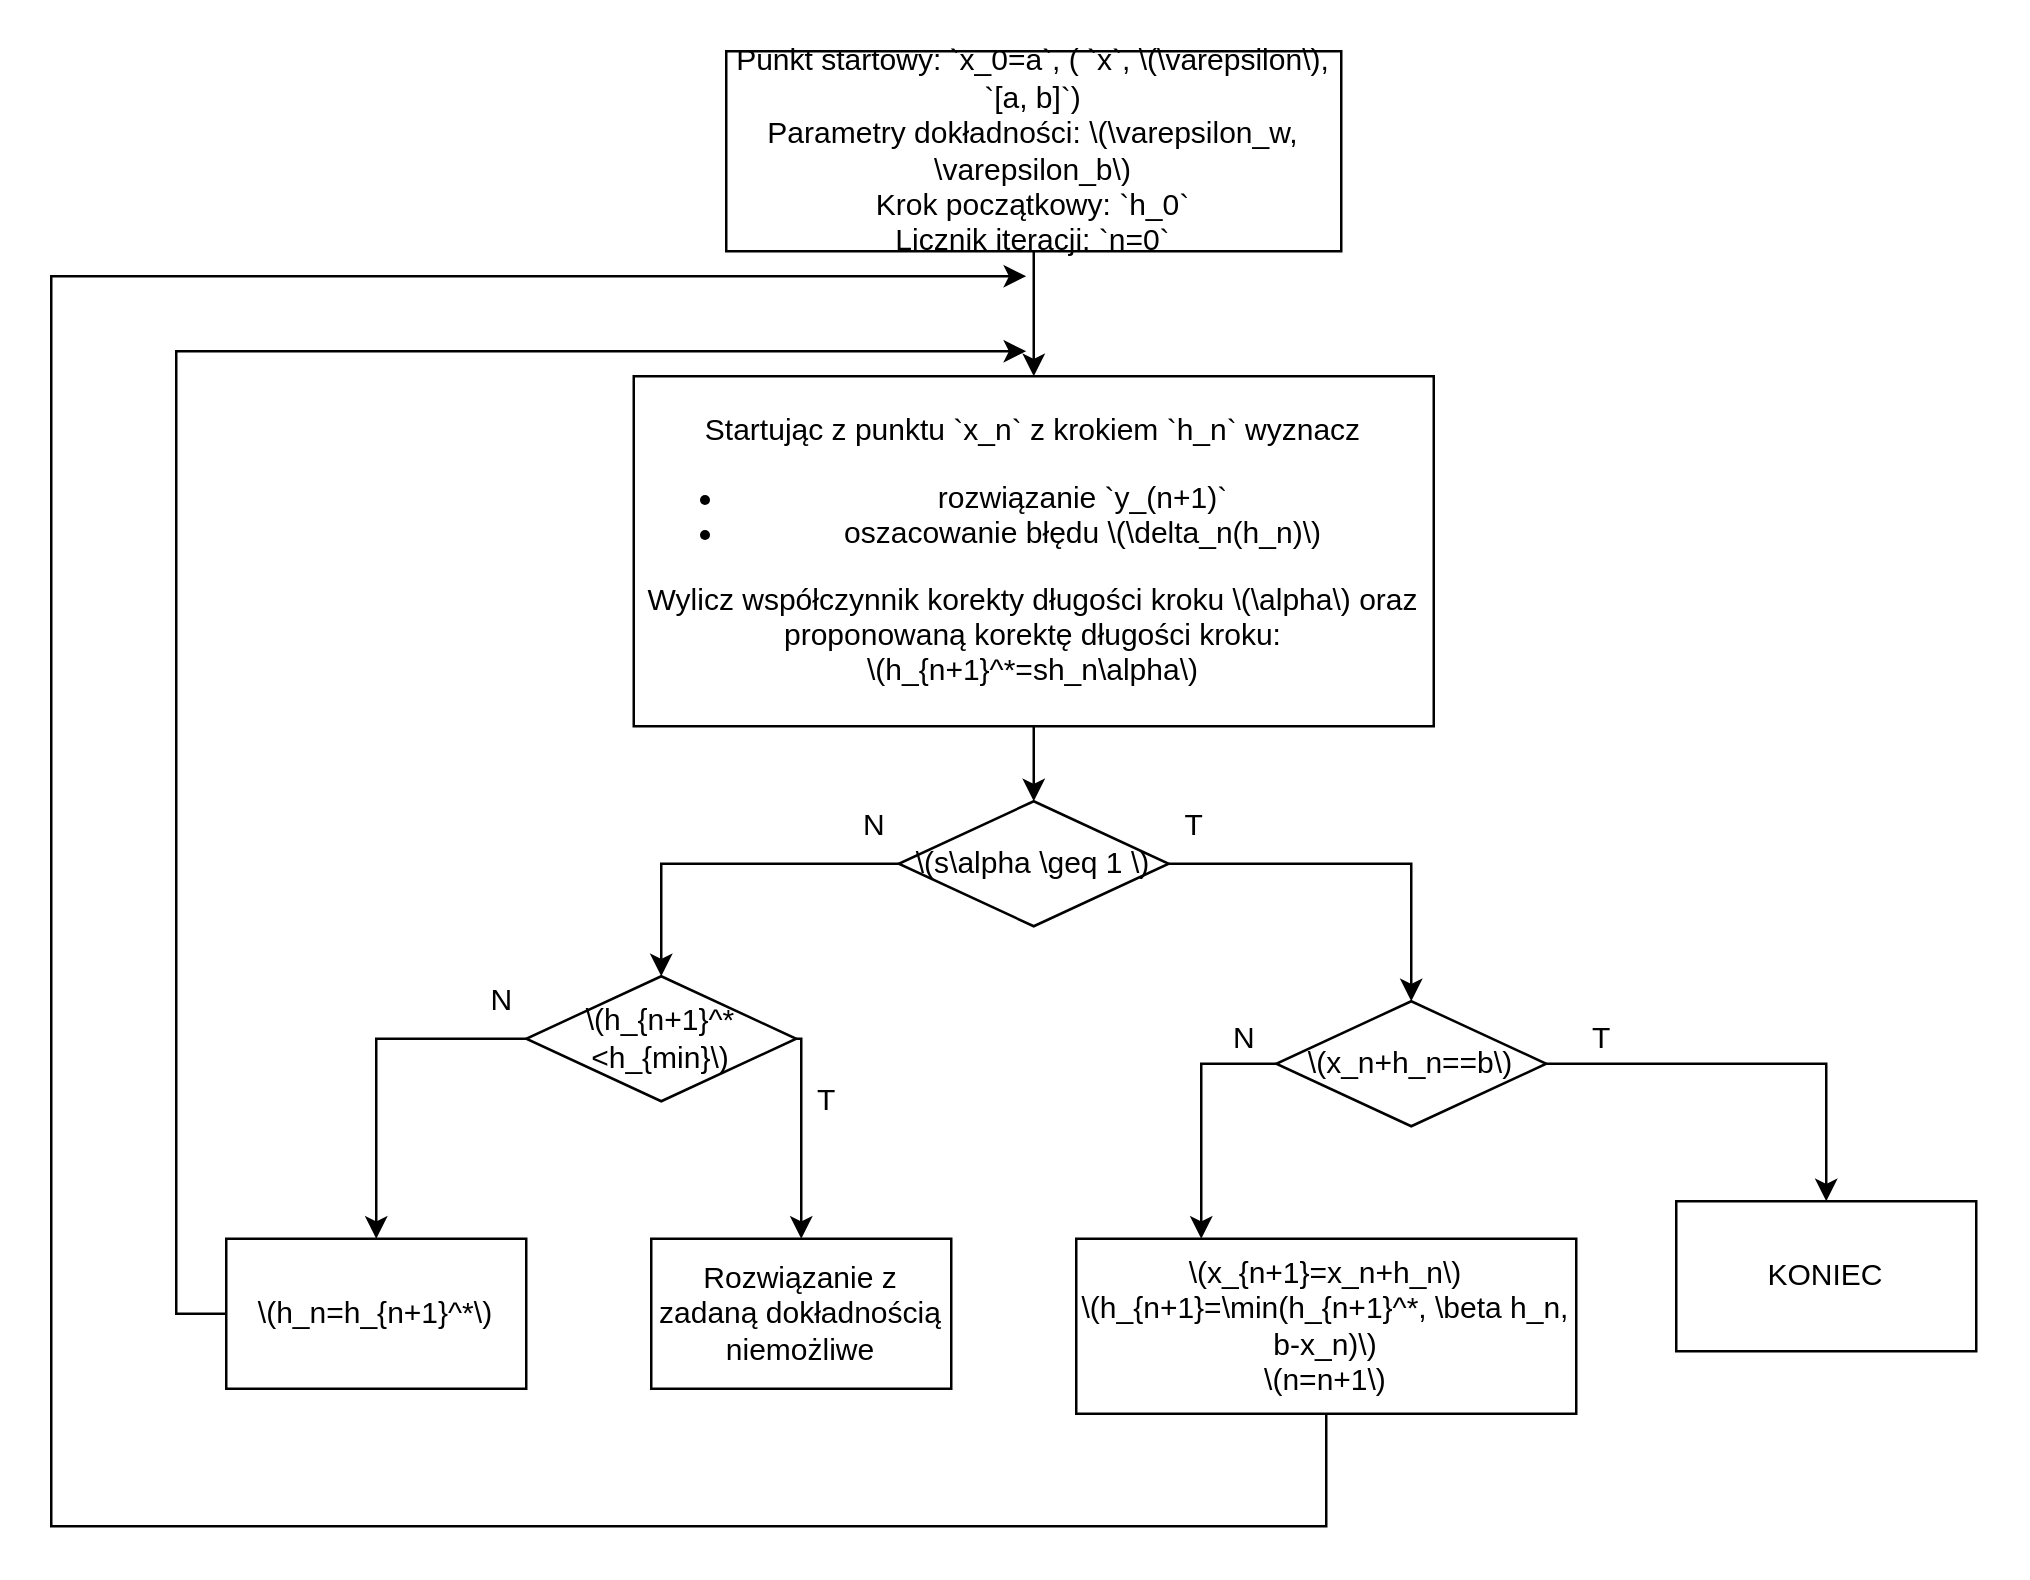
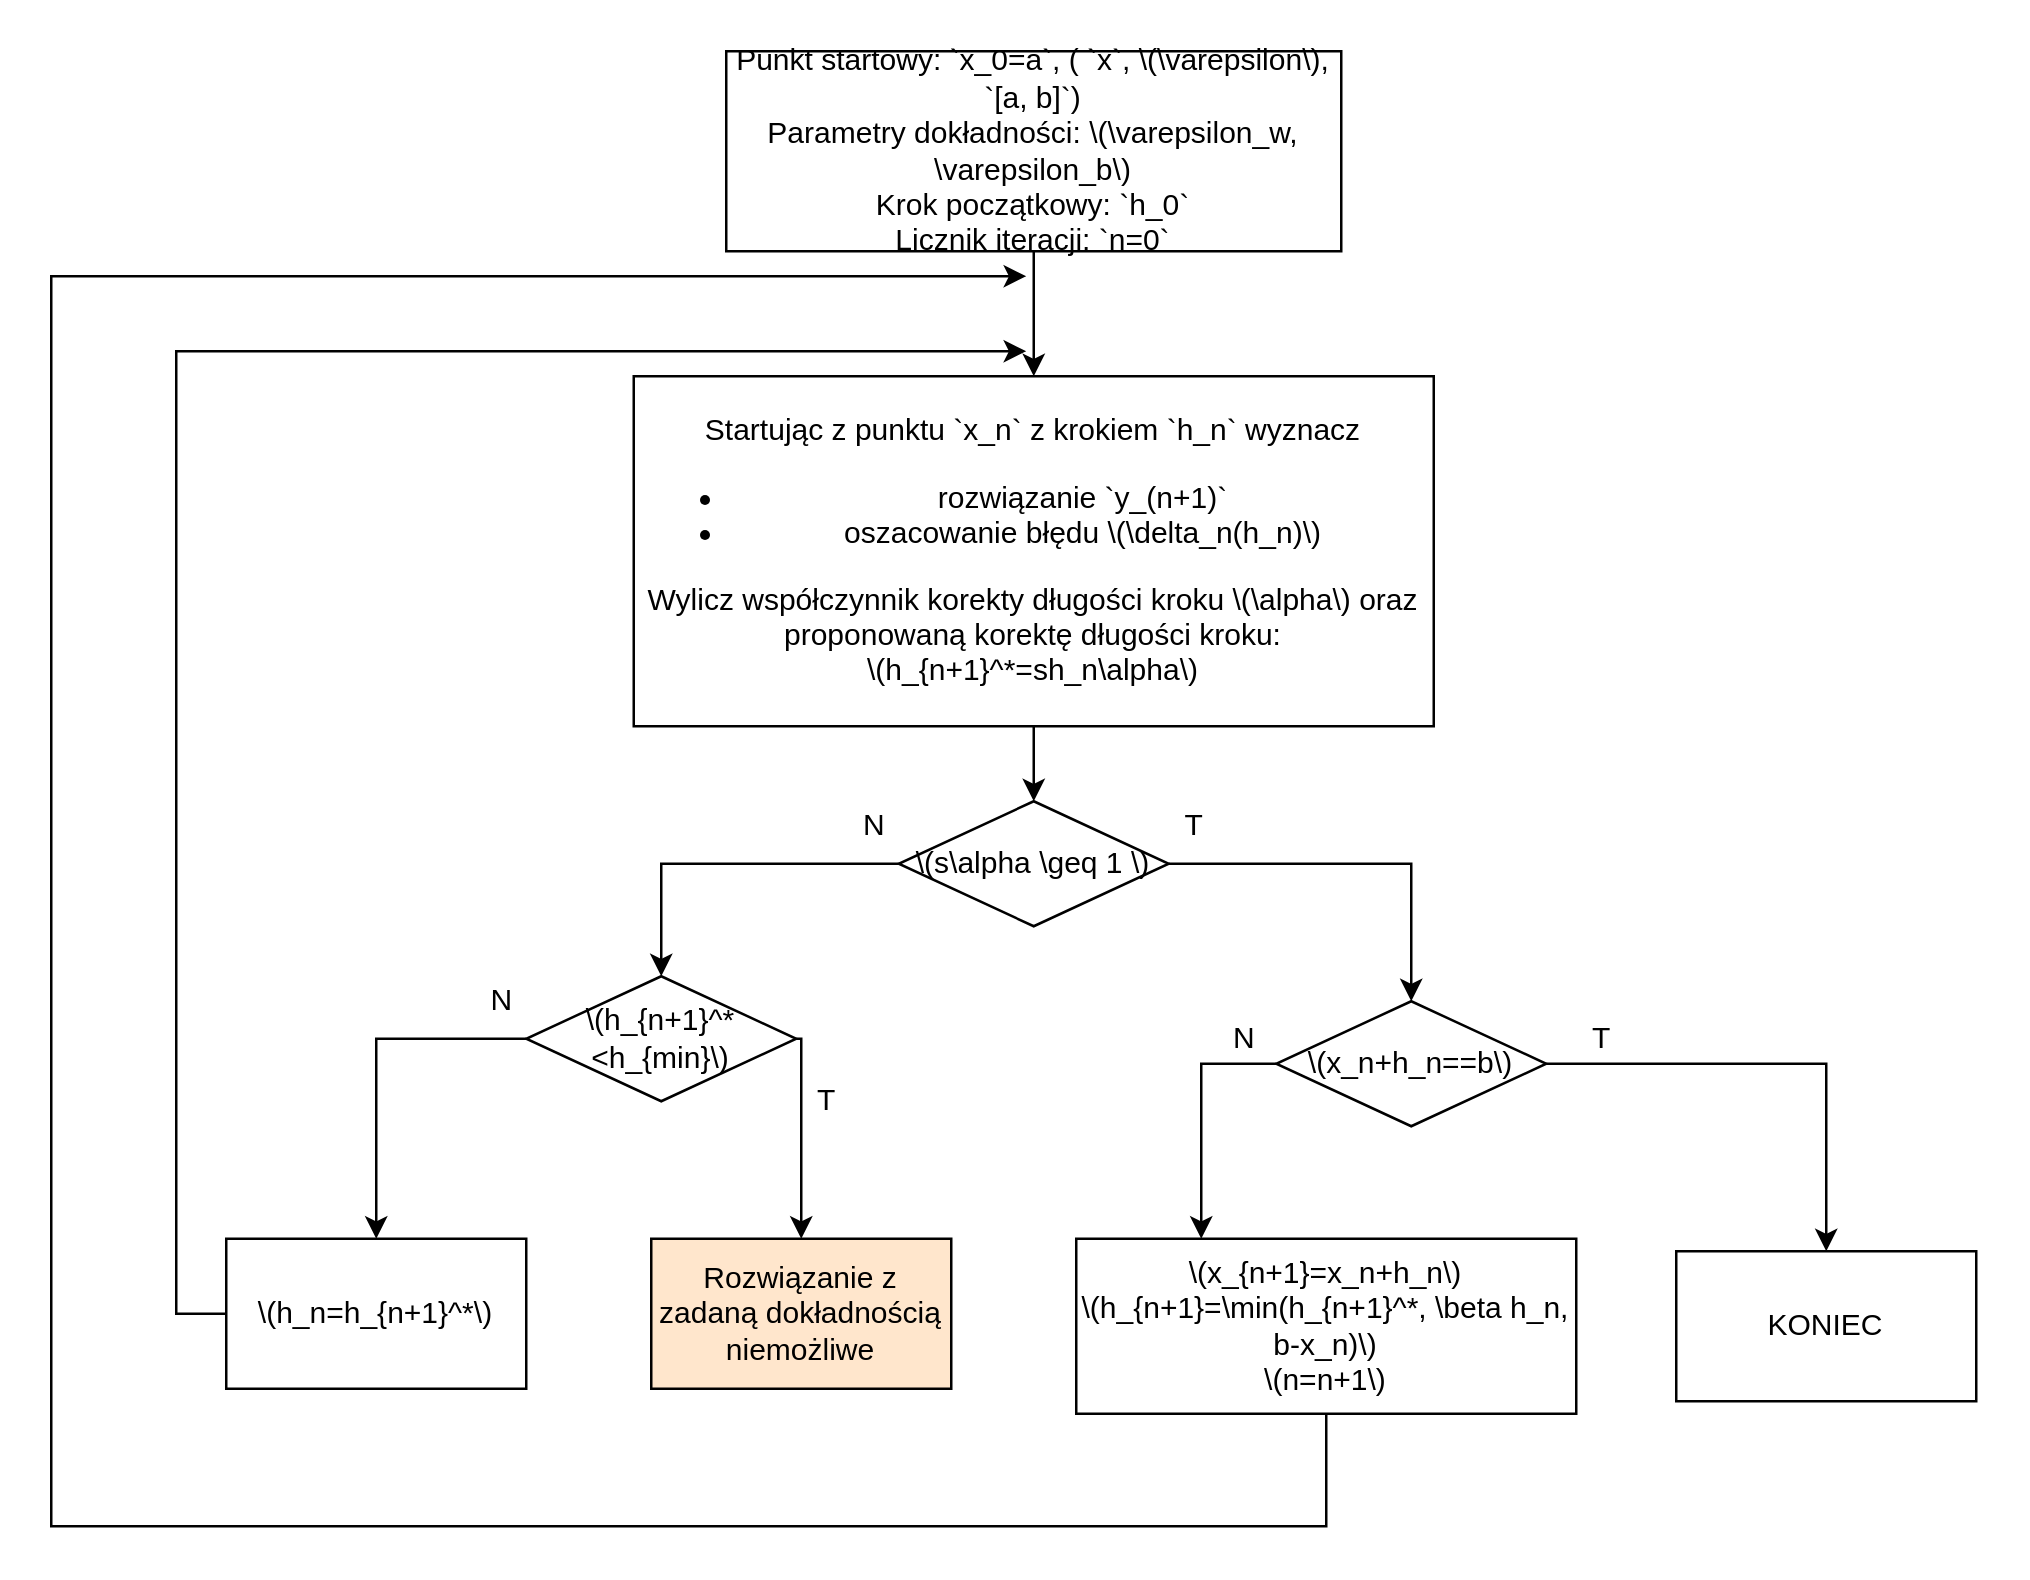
(1826, 1276) -> (1826, 1326)
(801, 1314) -> (801, 1314)
